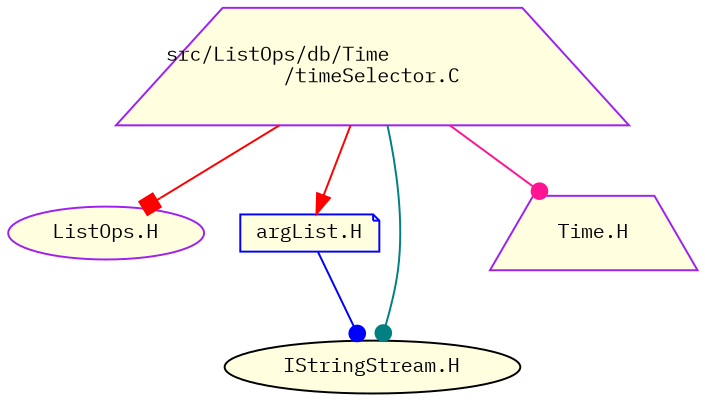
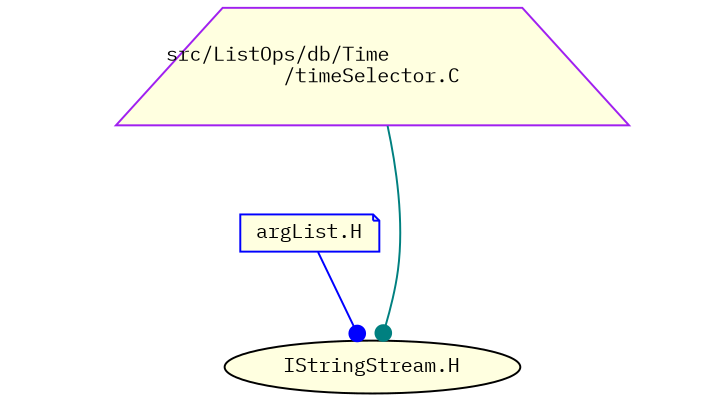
(337, 160) -> none
(106, 233) -> none
(594, 233) -> none
